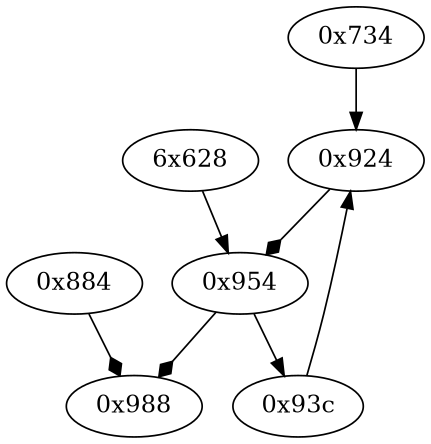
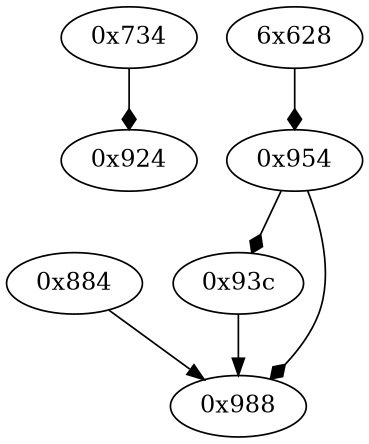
(356, 91) -> (129, 89)
(212, 214) -> (295, 89)
(305, 214) -> none
(329, 293) -> (238, 336)
(100, 336) -> (149, 340)
(265, 337) -> (271, 213)
